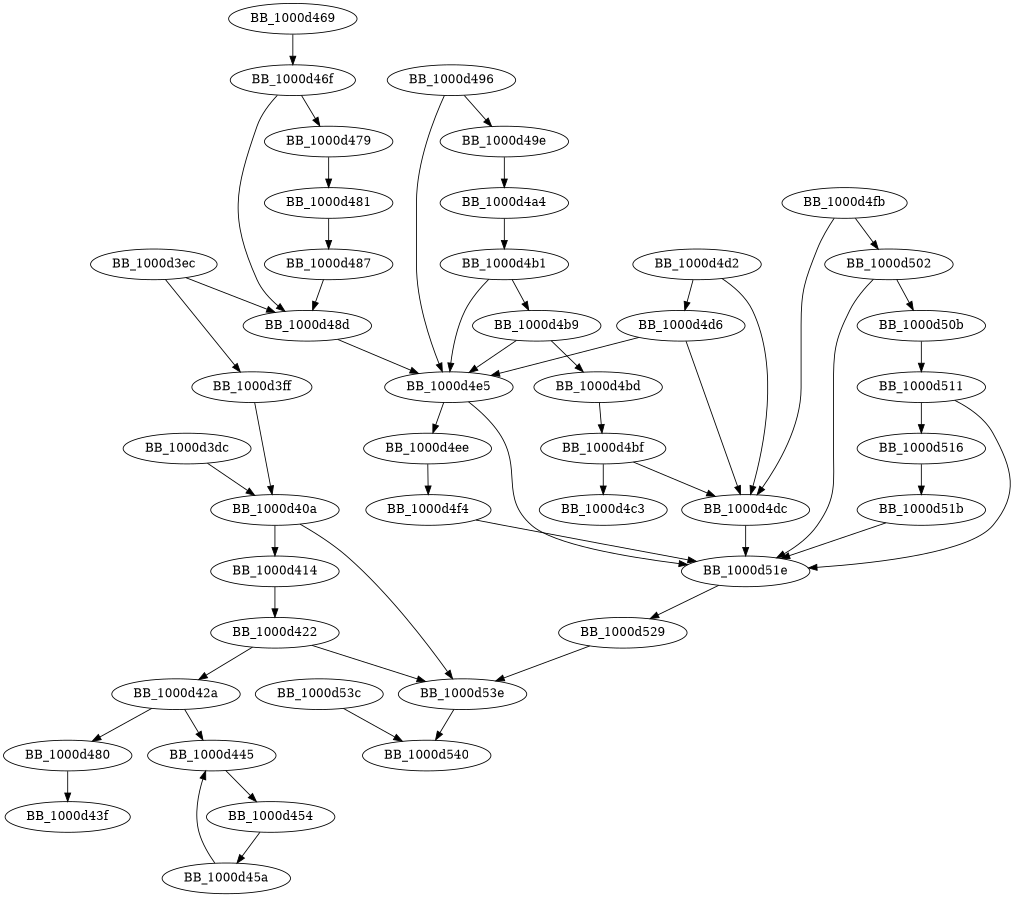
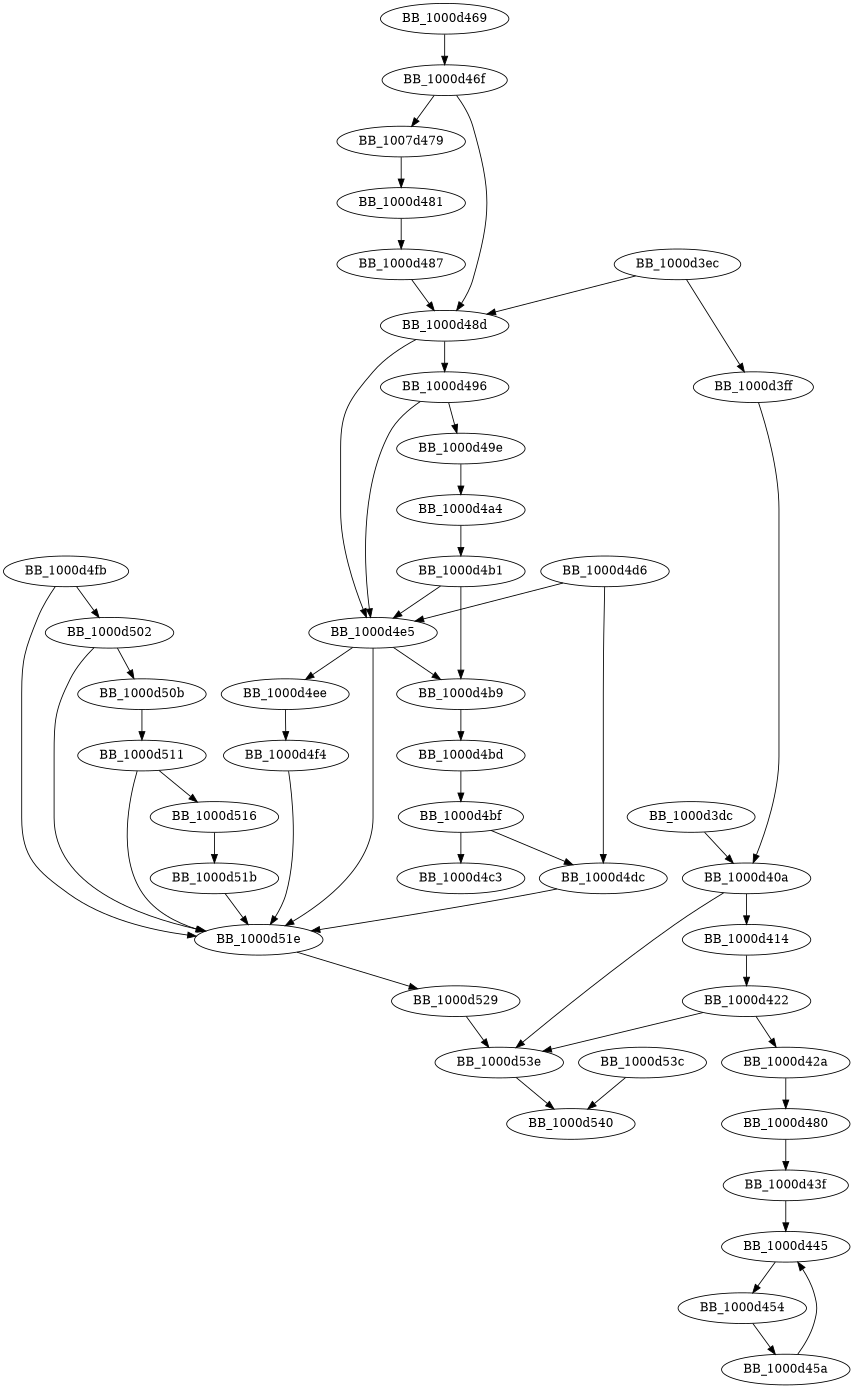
(329, 142) -> (401, 142)
(697, 264) -> none
none -> (445, 352)
(496, 354) -> (413, 661)
(801, 354) -> (22, 809)
(192, 721) -> (786, 1212)
